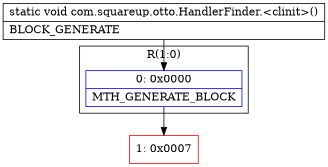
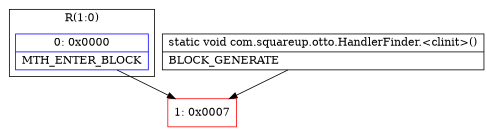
(164, 51) -> (262, 83)
(164, 97) -> (82, 60)
